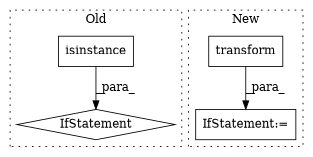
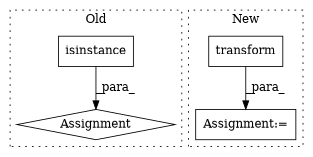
(96, 125) -> (96, 125)
(246, 125) -> (246, 125)
